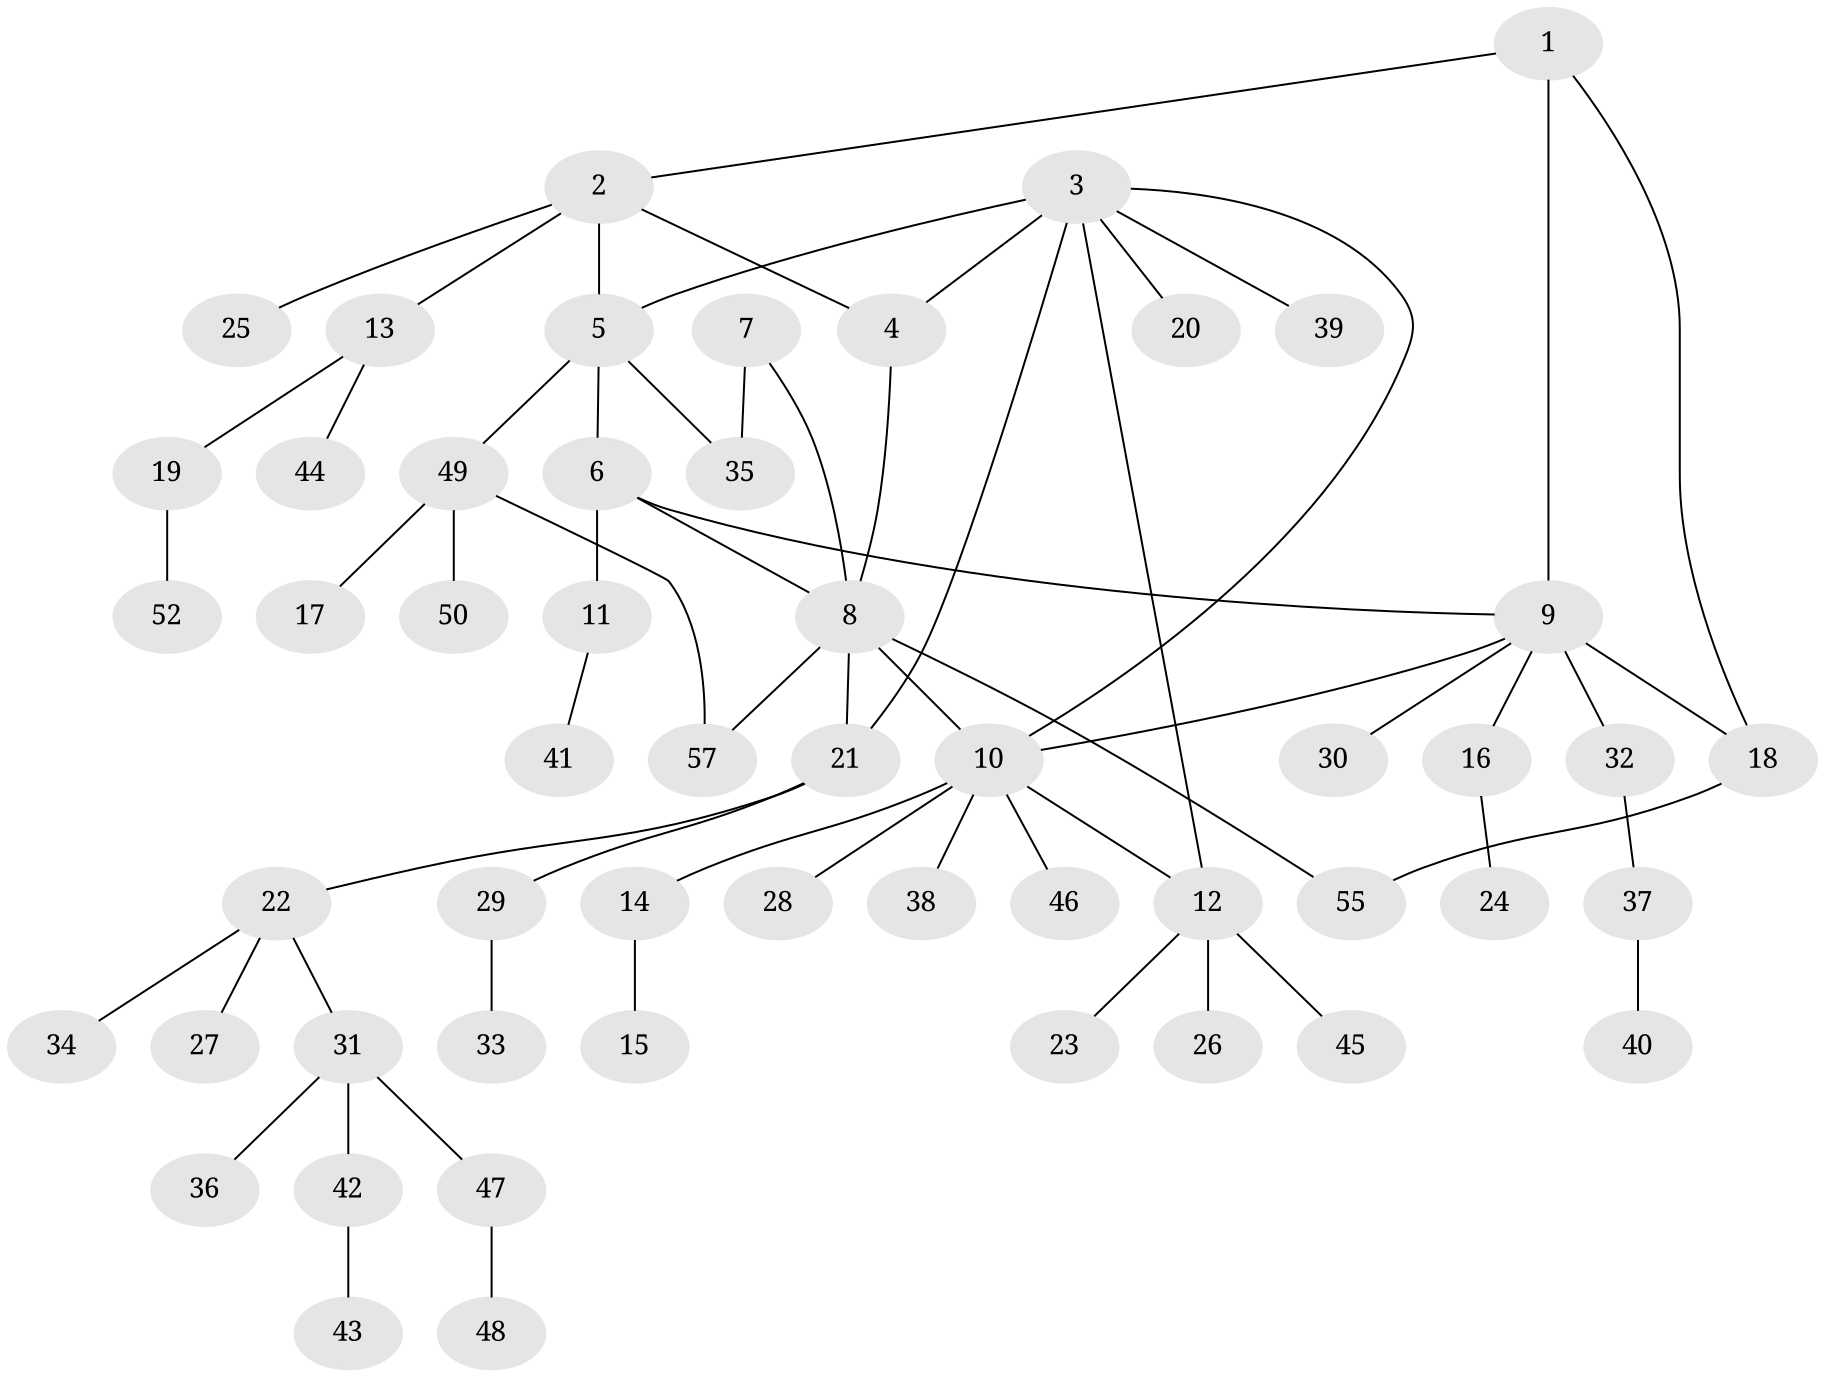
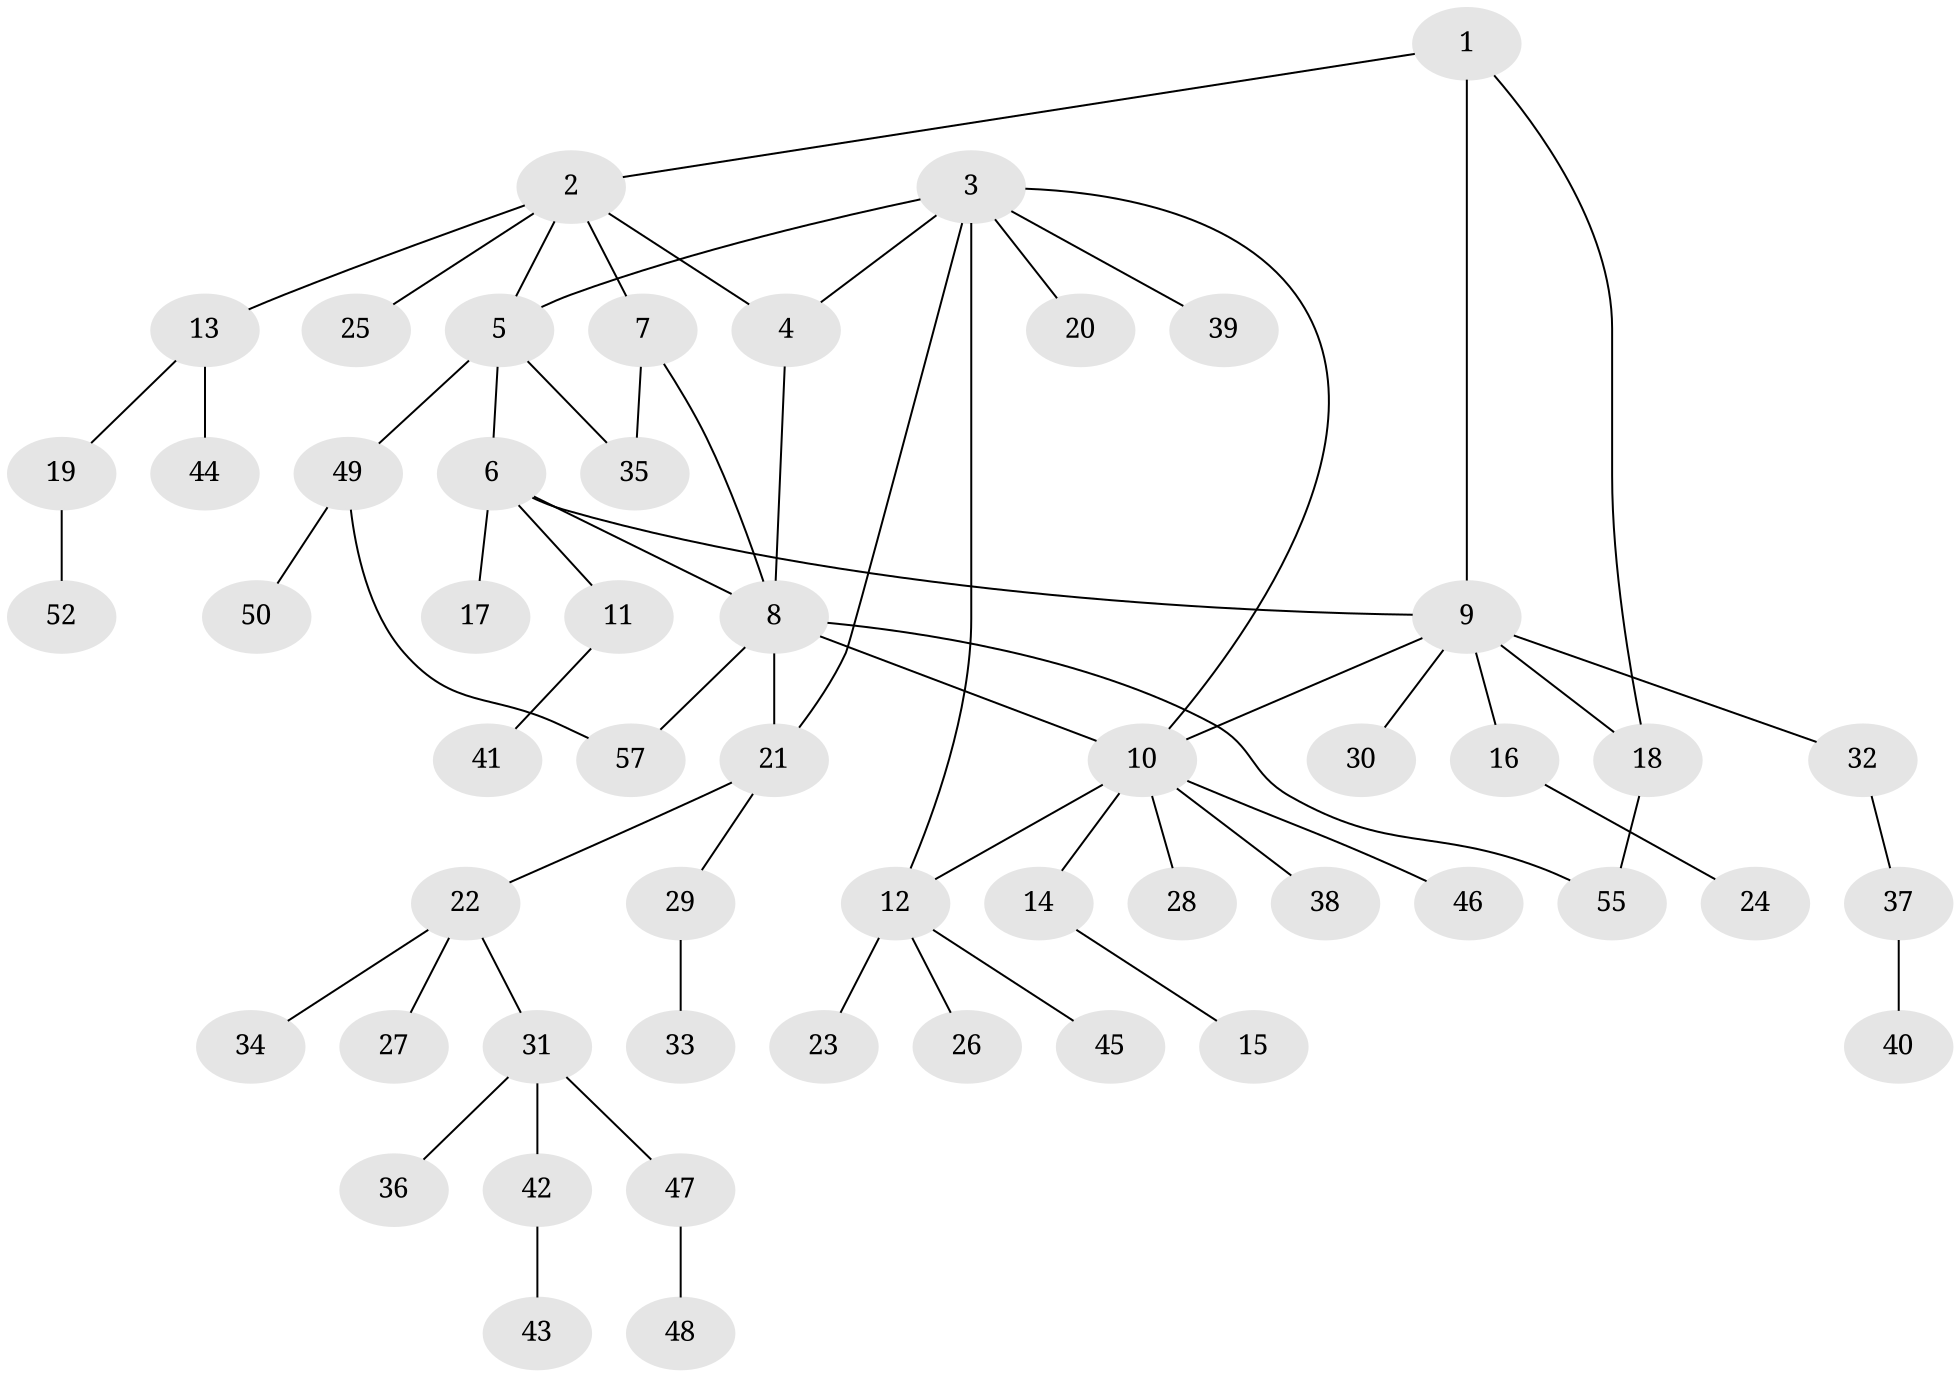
none -> (607, 259)
(382, 545) -> (484, 546)
